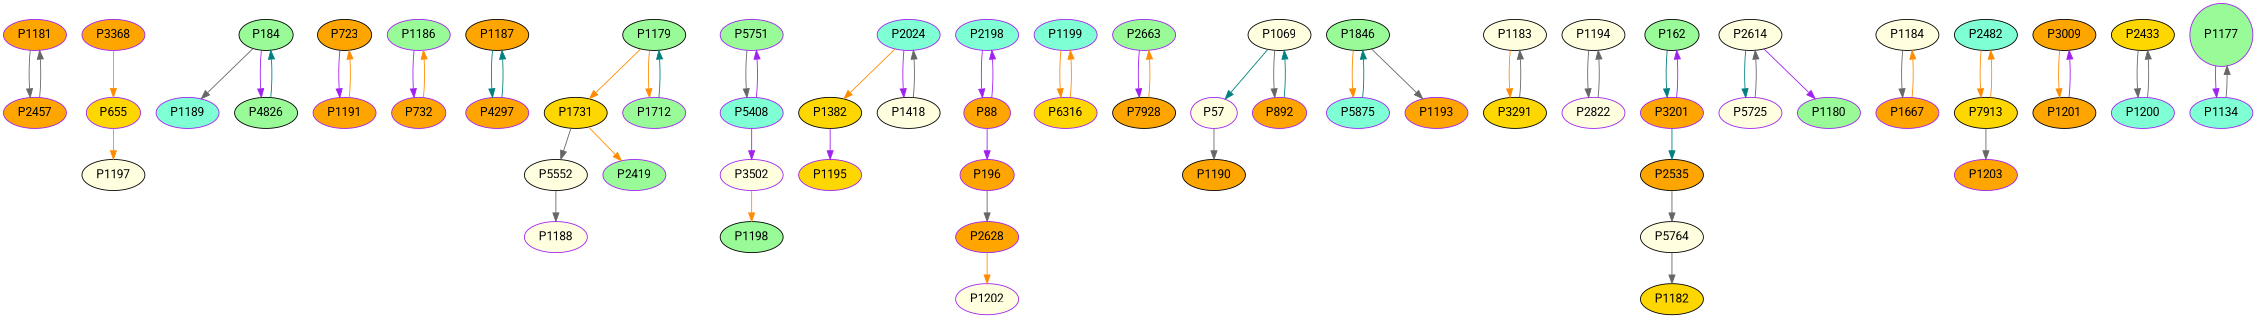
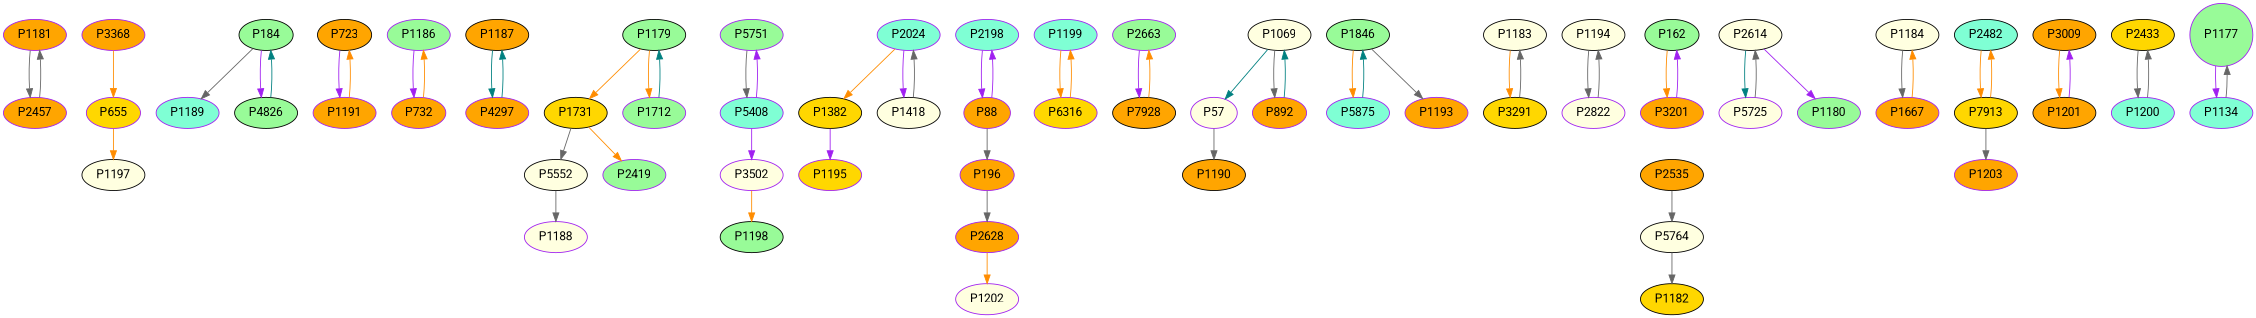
(1666, 69) -> (1666, 69)
(987, 140) -> (987, 140)
(1672, 140) -> none
